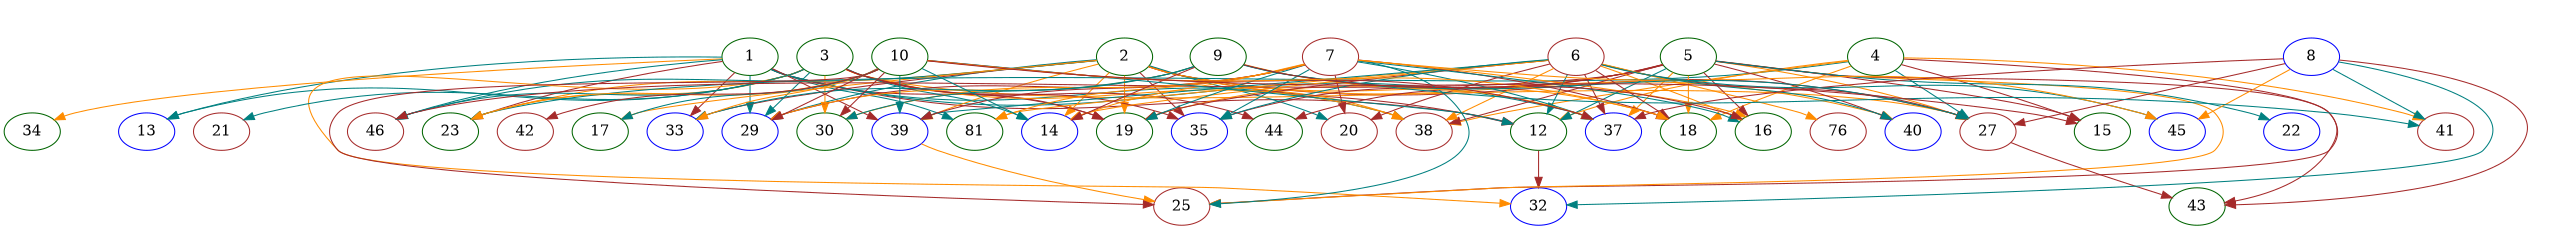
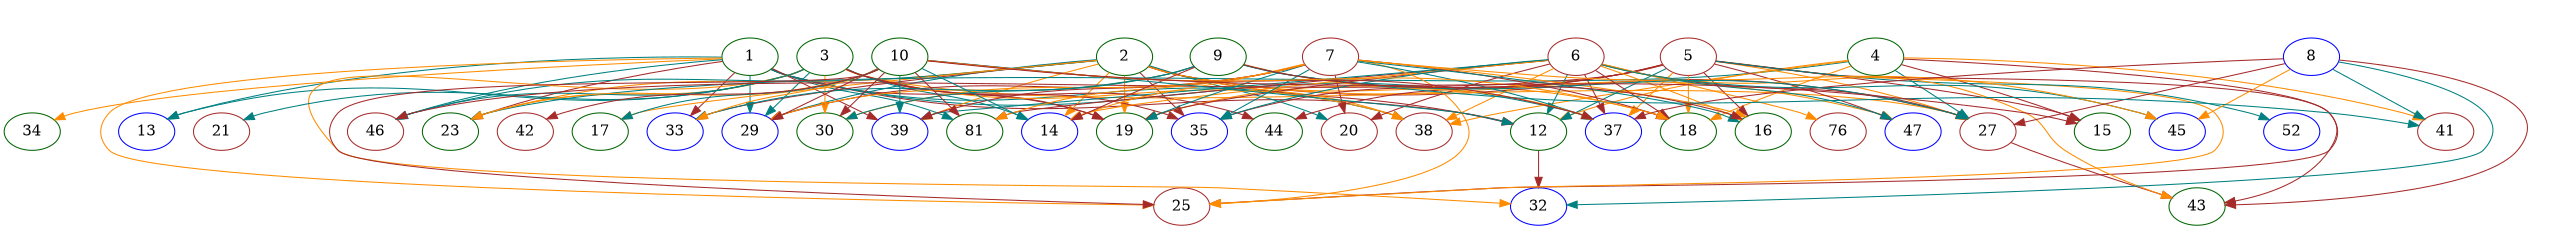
(1688, 57) -> (1688, 57)
none -> (1896, 79)
(1277, 85) -> (1277, 85)
none -> (933, 90)
(1561, 93) -> none
(1913, 132) -> (1913, 132)
(2292, 132) -> (2292, 132)
(1423, 173) -> (1423, 173)
(1031, 177) -> (295, 177)
